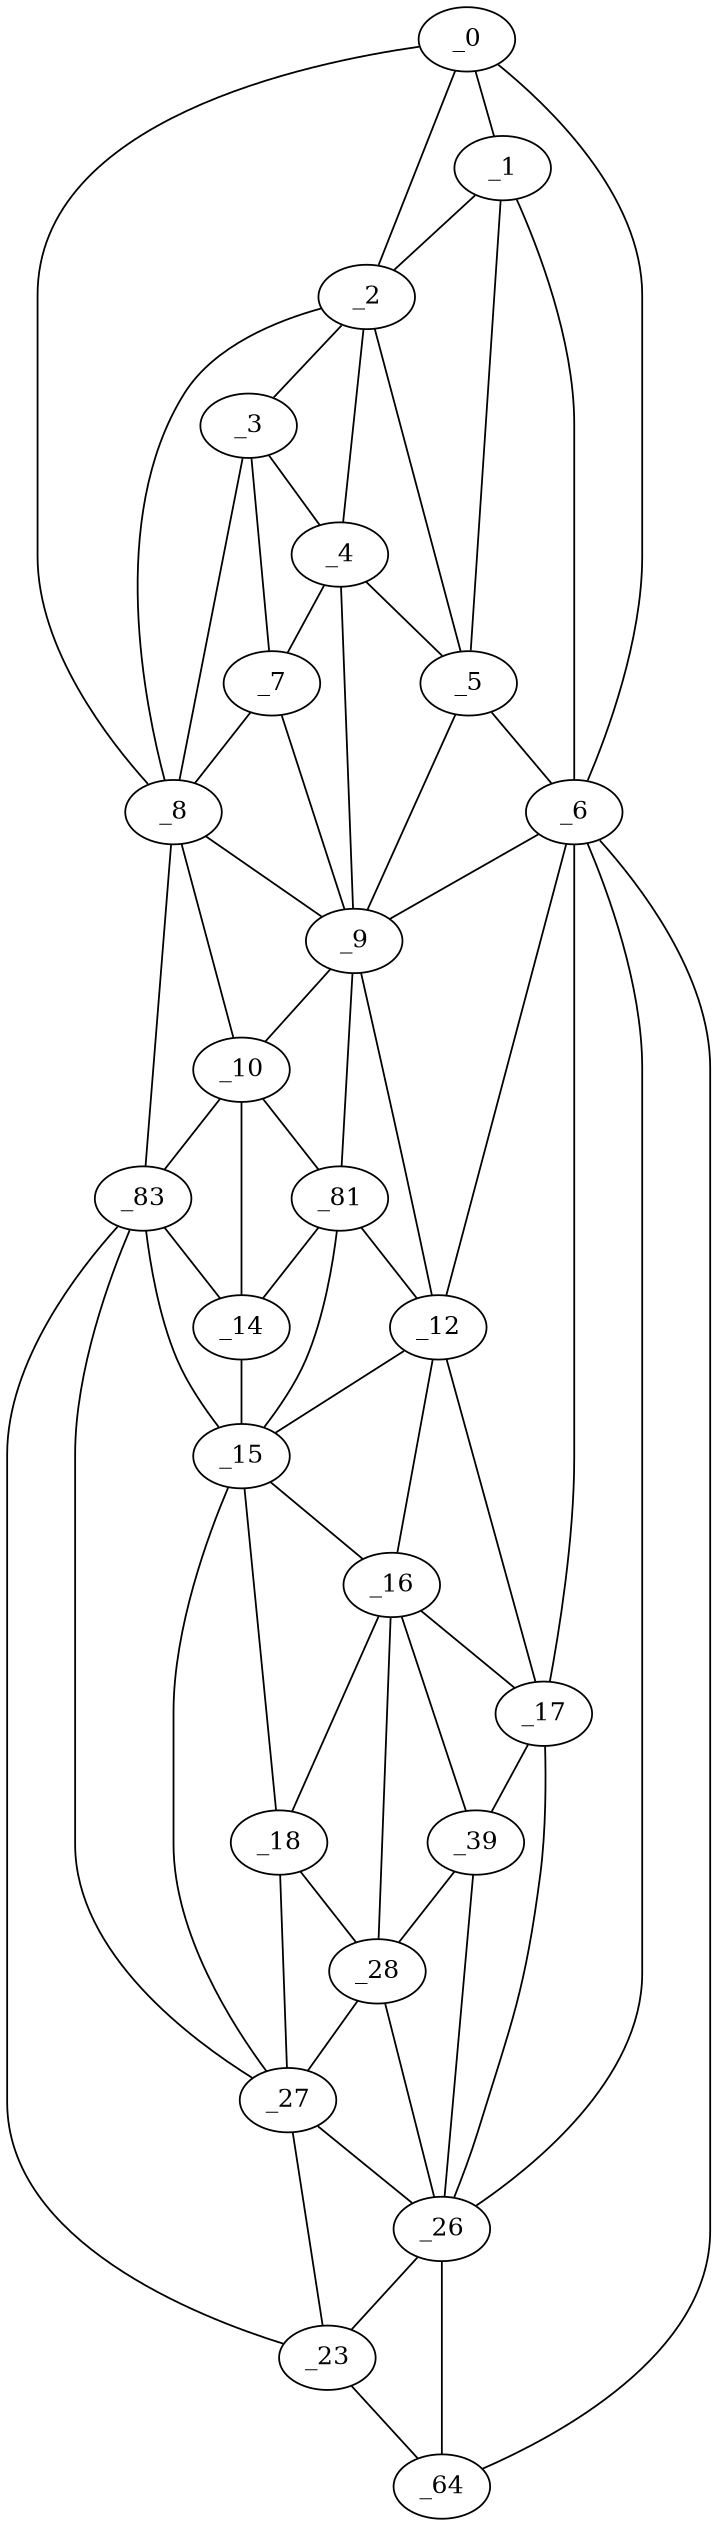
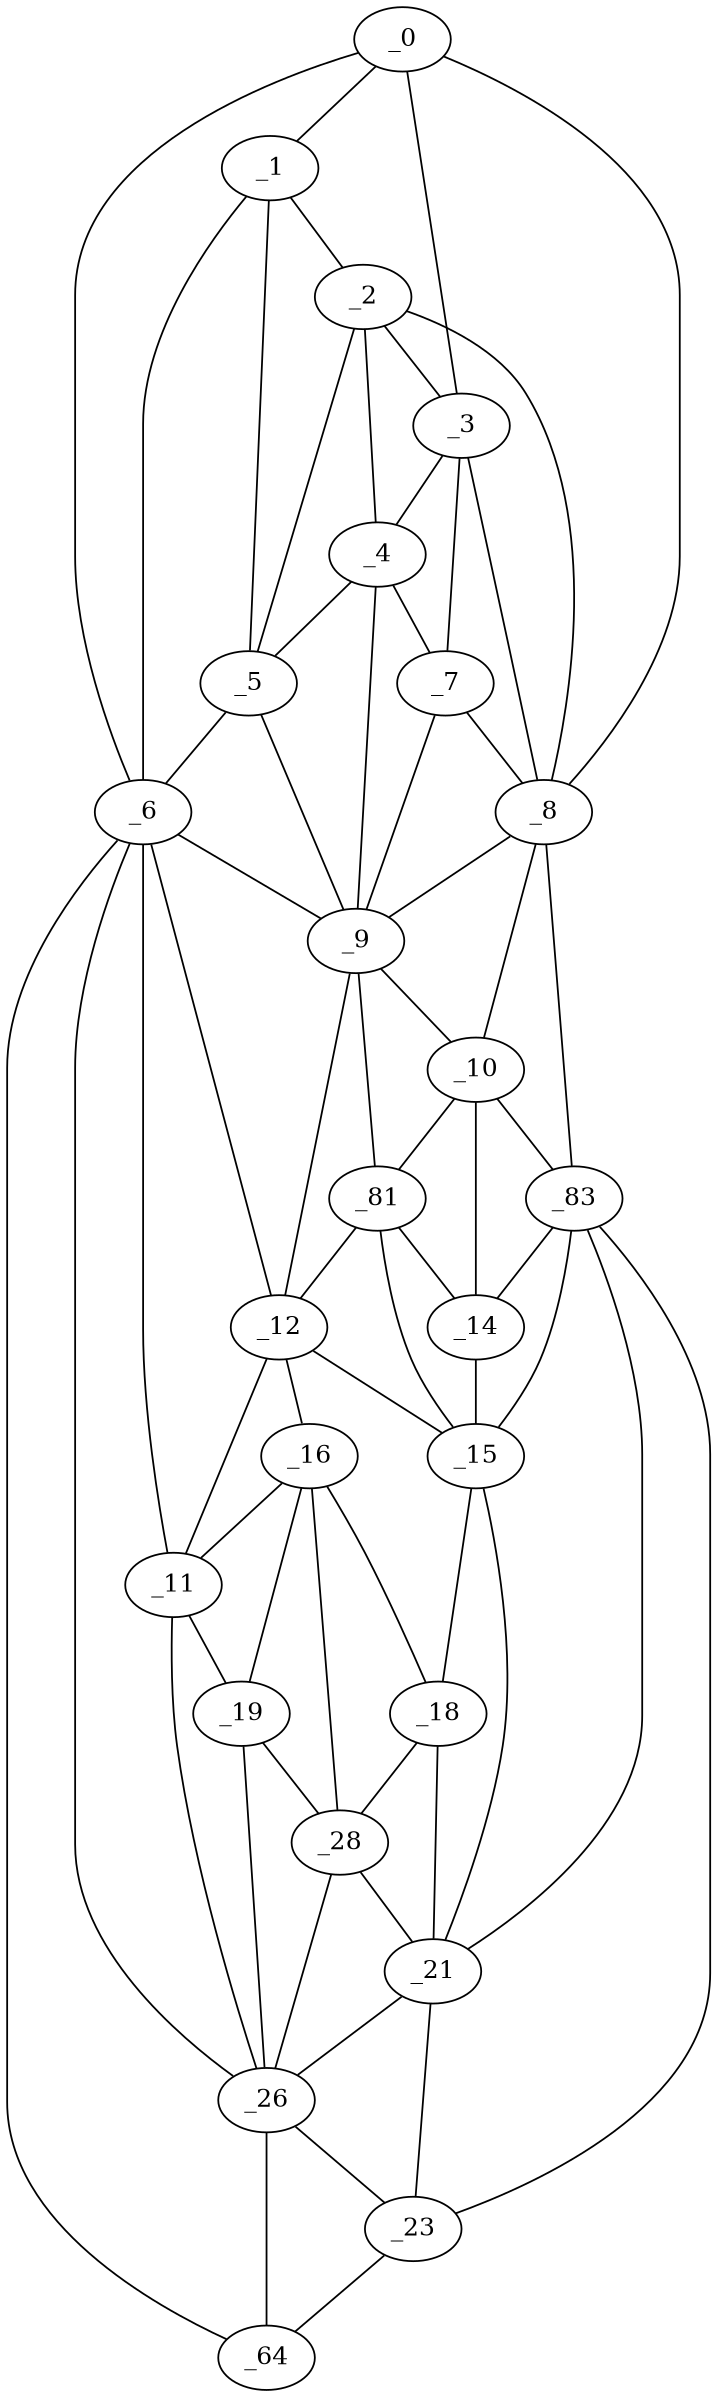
(417, 168) -> (432, 233)
(317, 1521) -> none
(544, 1714) -> (174, 1585)
(476, 1843) -> (242, 1714)
(288, 2100) -> (433, 1971)
